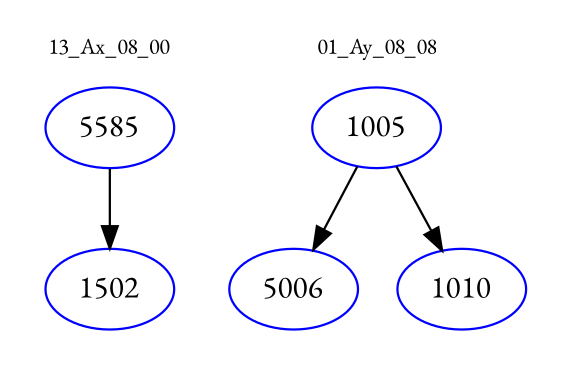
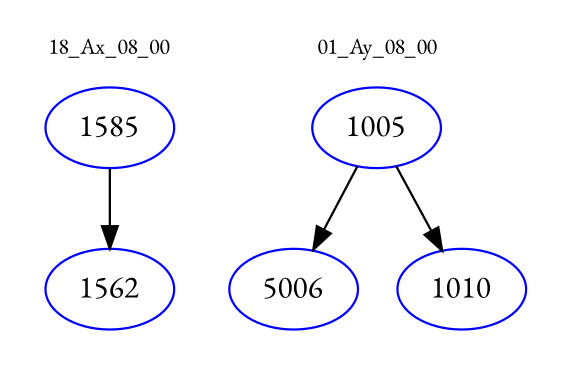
(110, 48) -> (110, 48)
(378, 48) -> (378, 48)
(110, 128) -> (110, 128)
(110, 289) -> (110, 289)
